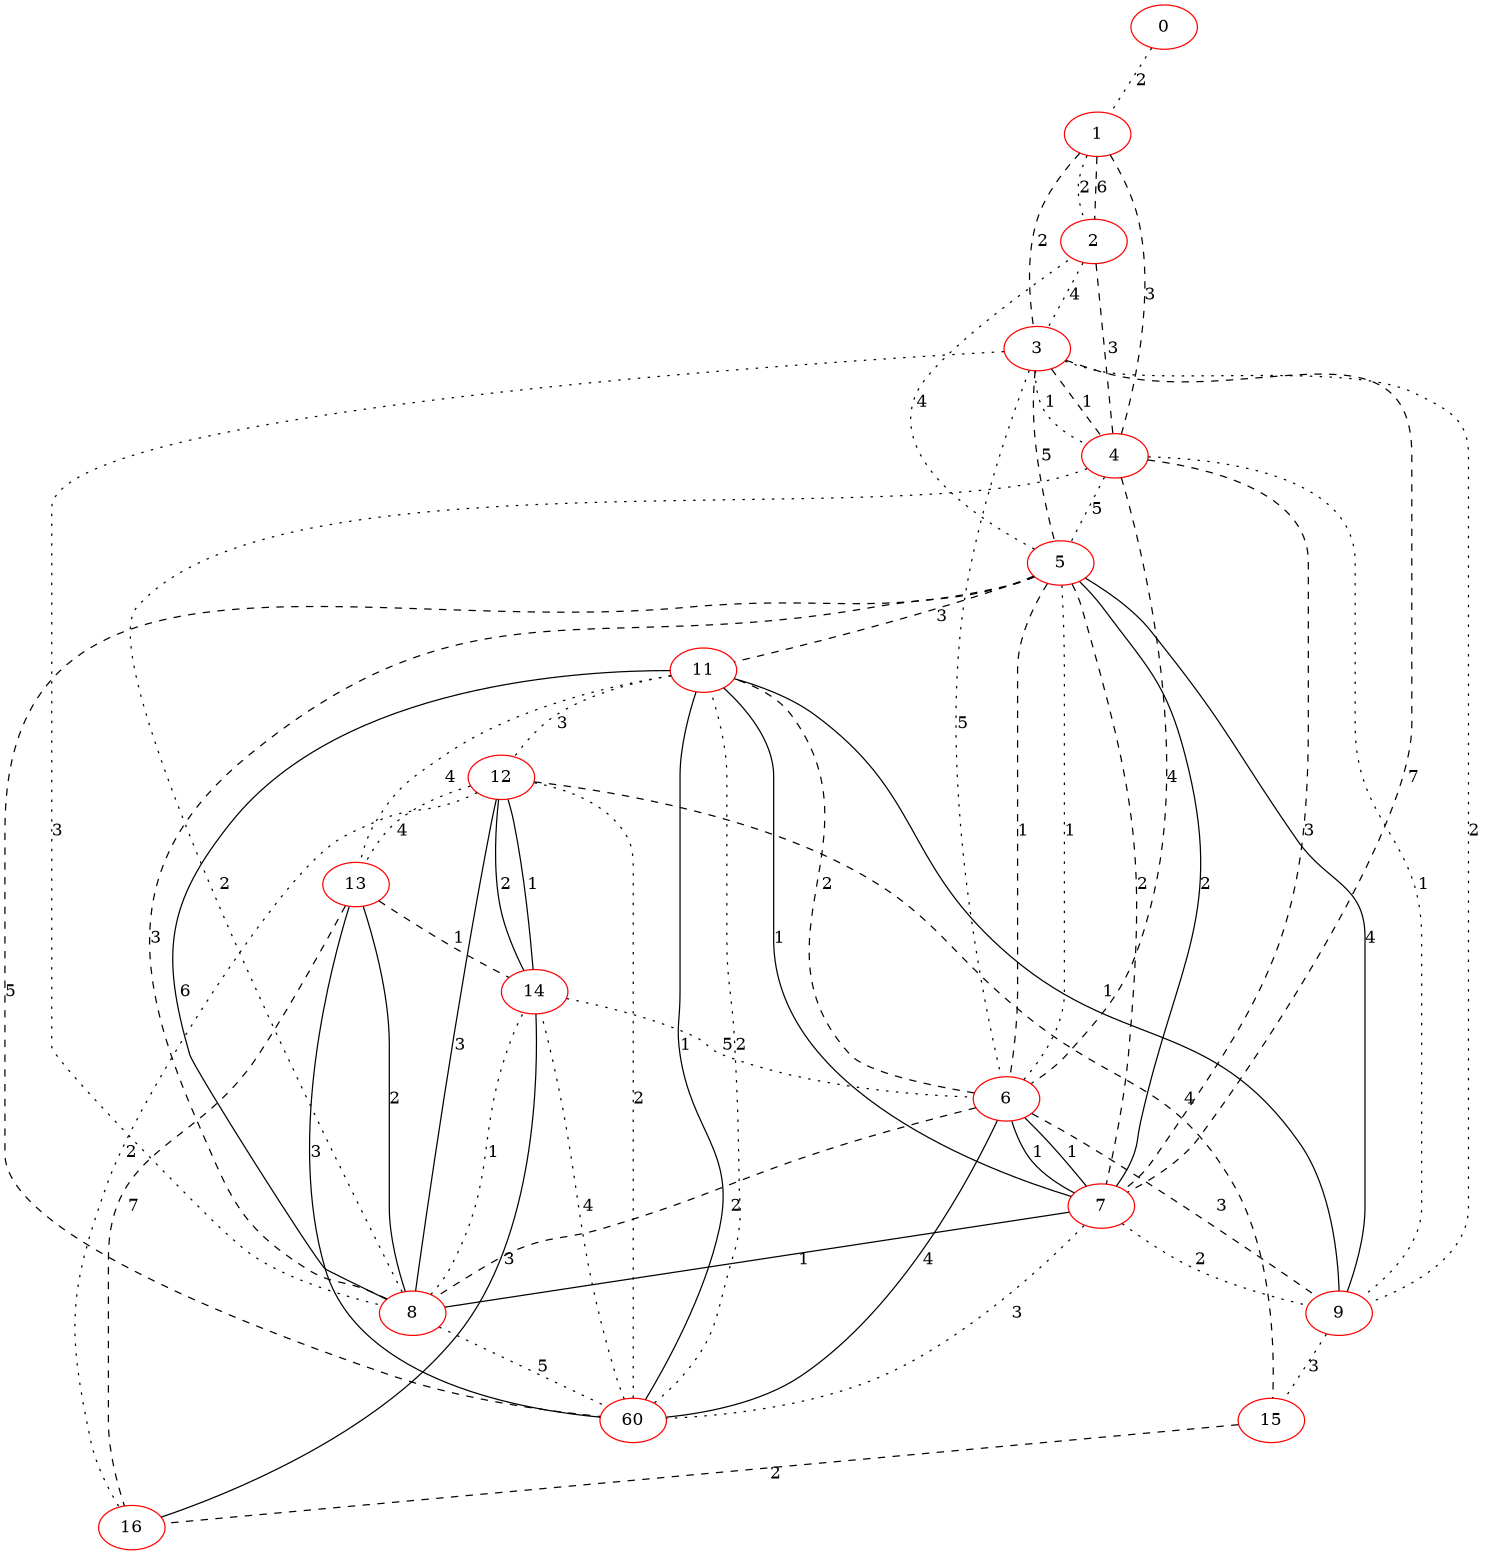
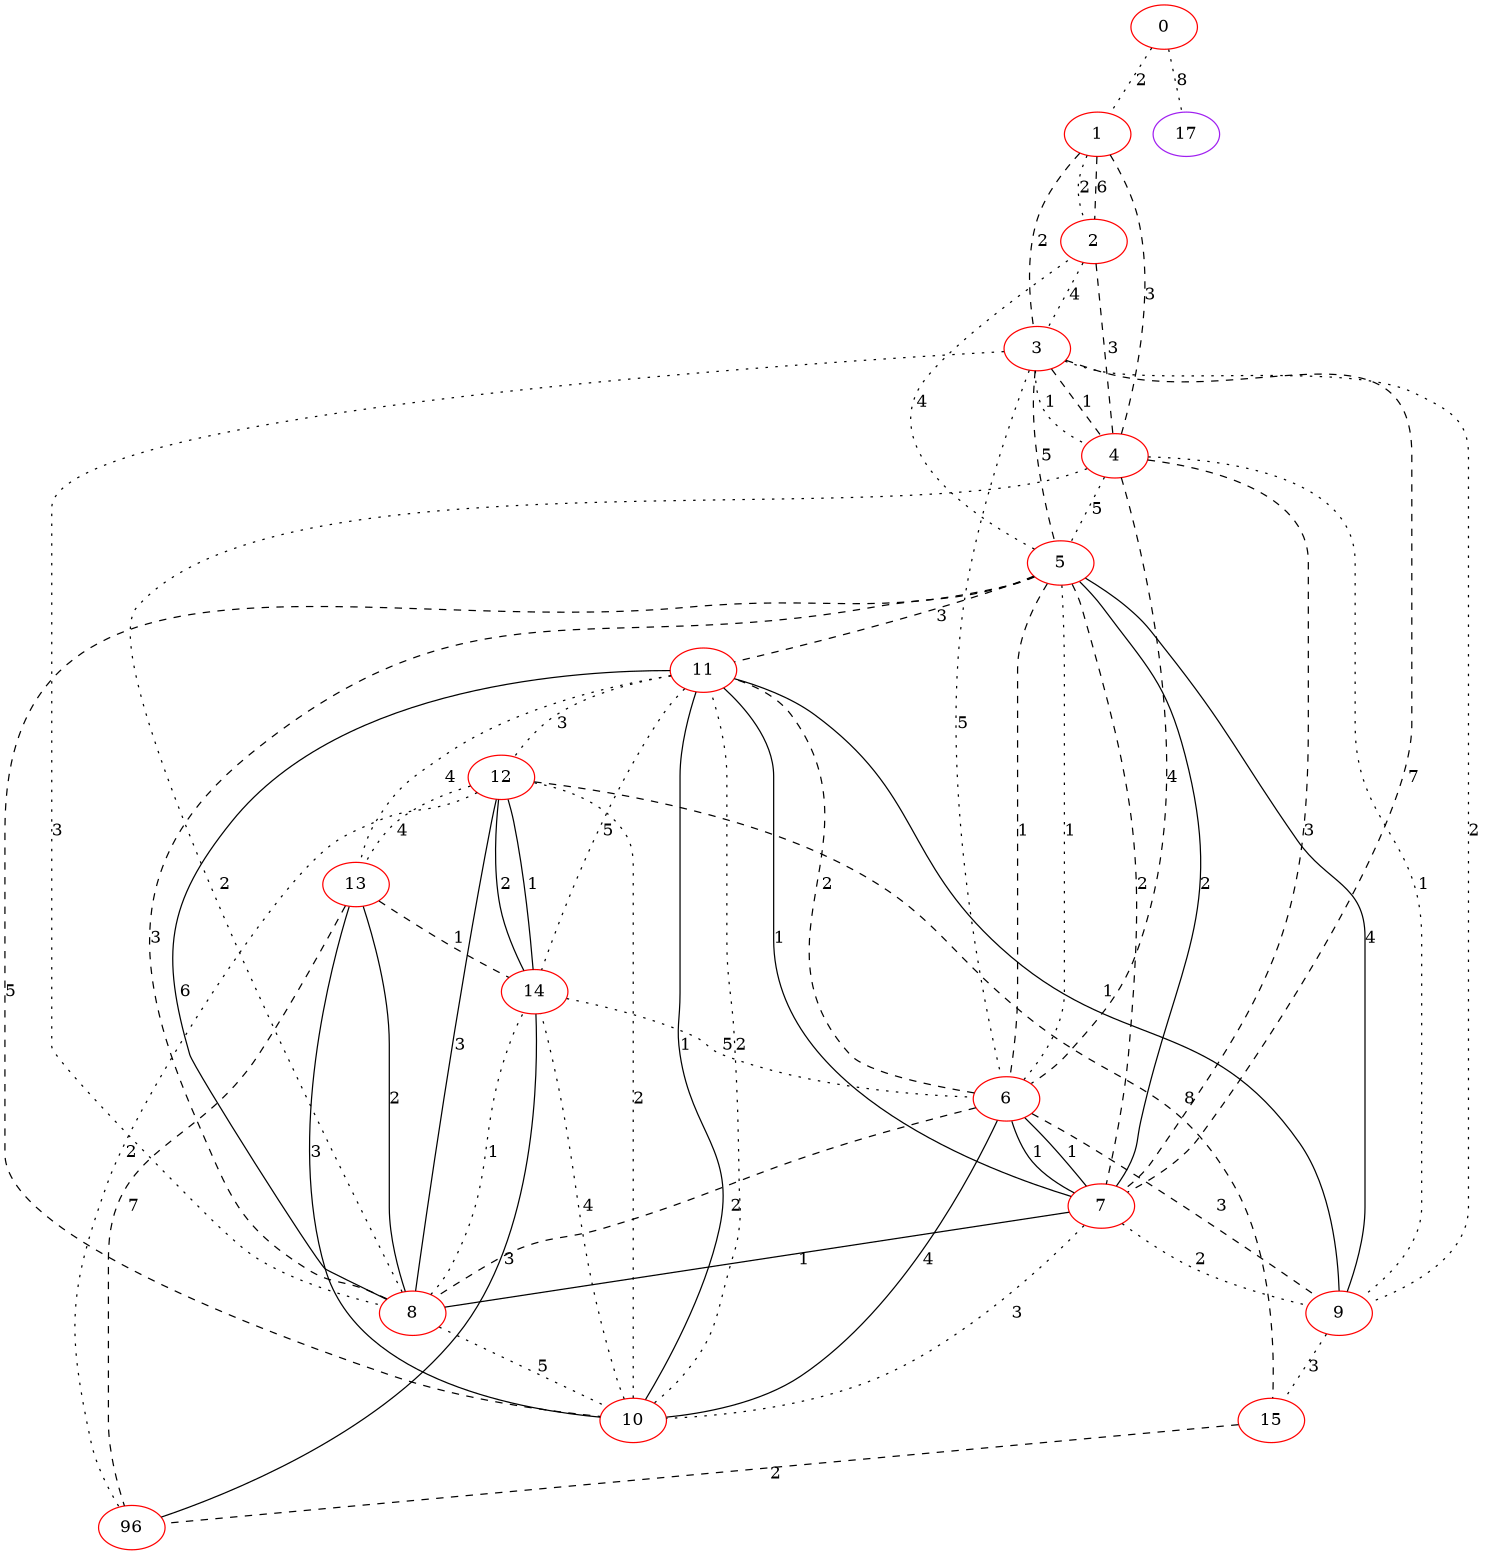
none -> (1186, 134)
none -> (602, 823)
(1190, 1099) -> (1190, 1099)
(633, 1420) -> (633, 1420)
(132, 1528) -> (132, 1528)
